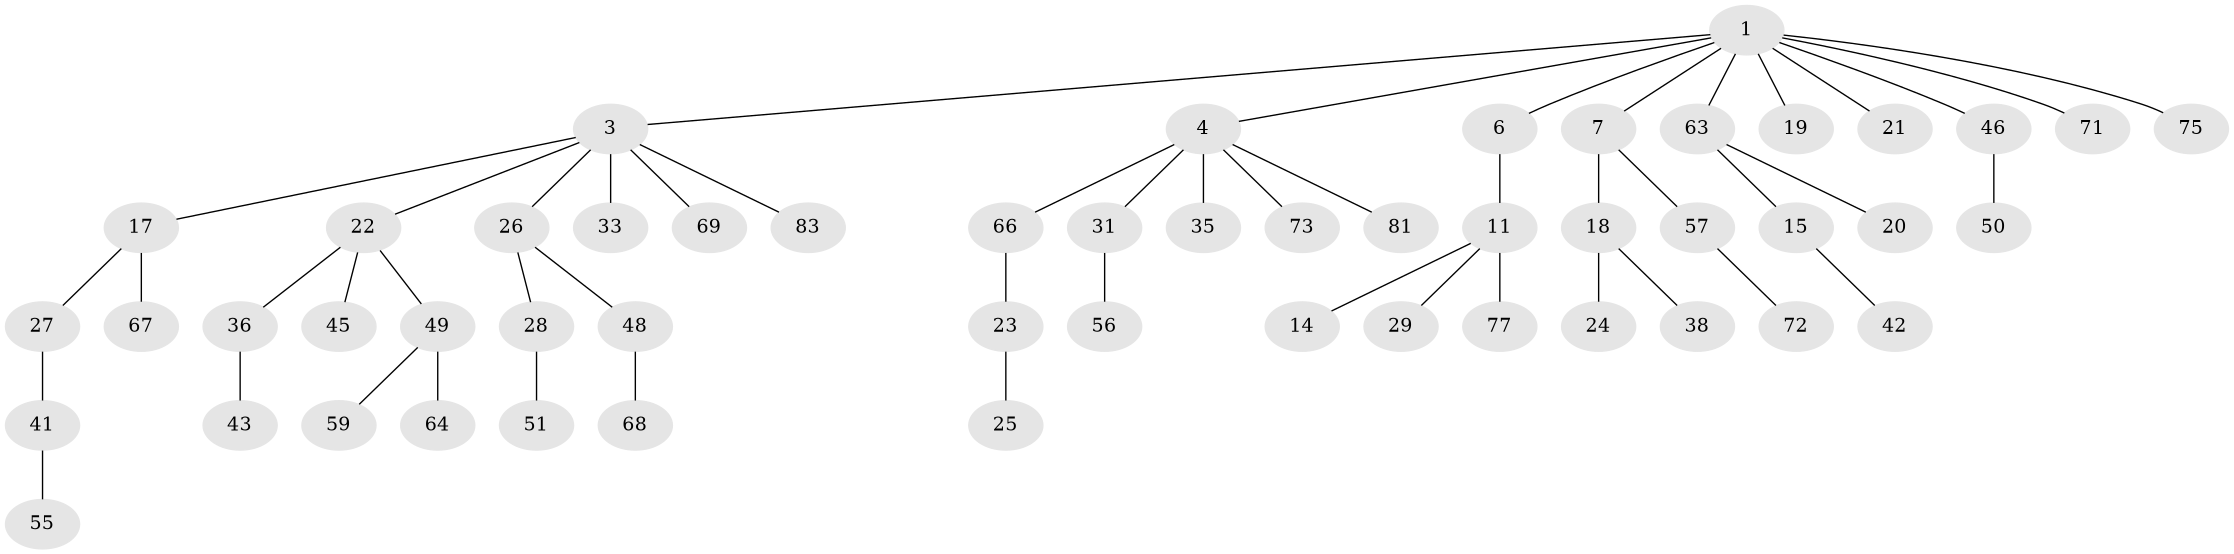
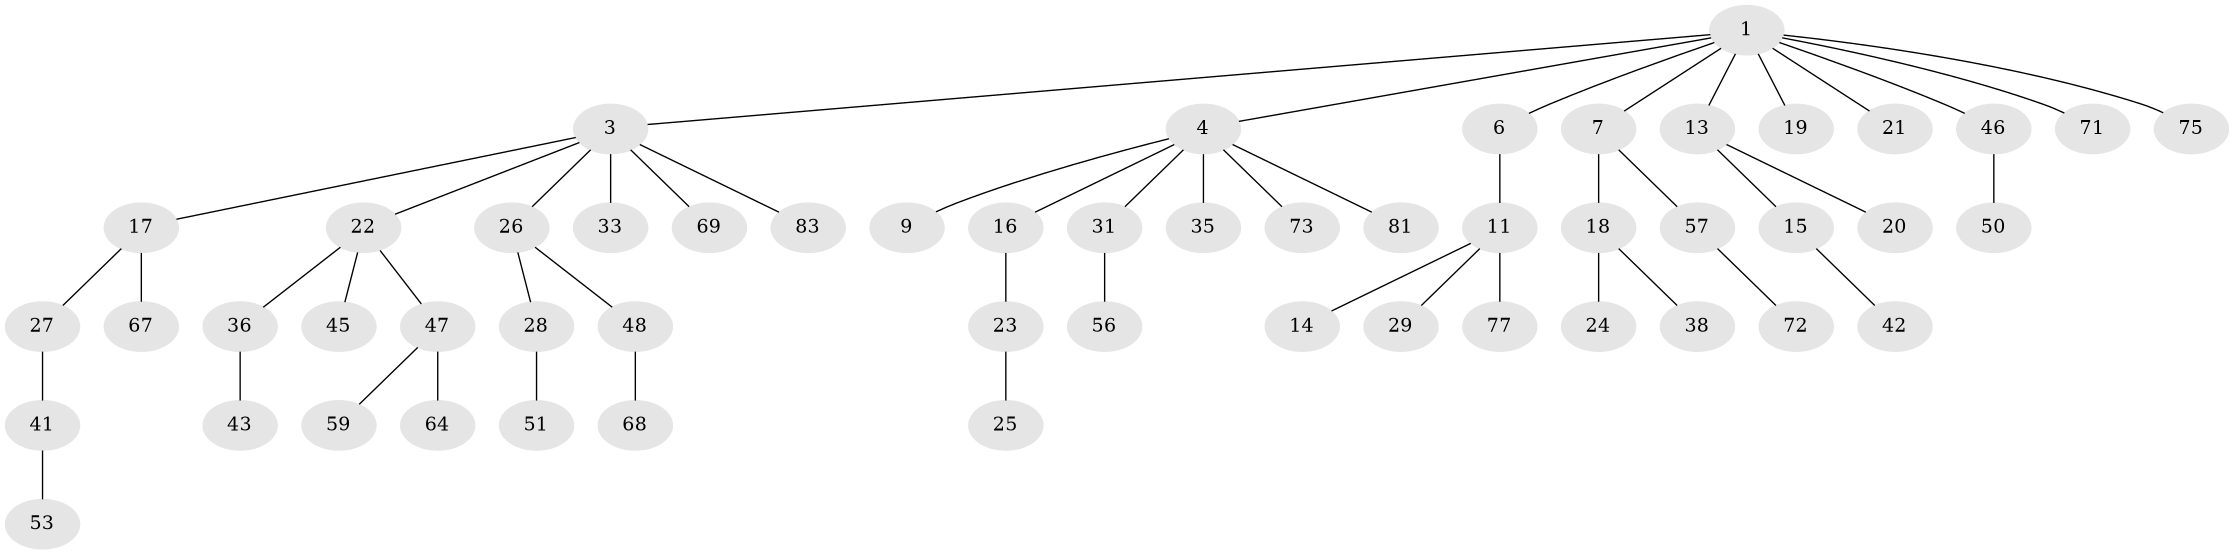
(1697, 129) -> (1697, 129)
none -> (907, 228)
(1006, 228) -> (1006, 228)
(438, 327) -> (438, 327)
(43, 524) -> (43, 524)
